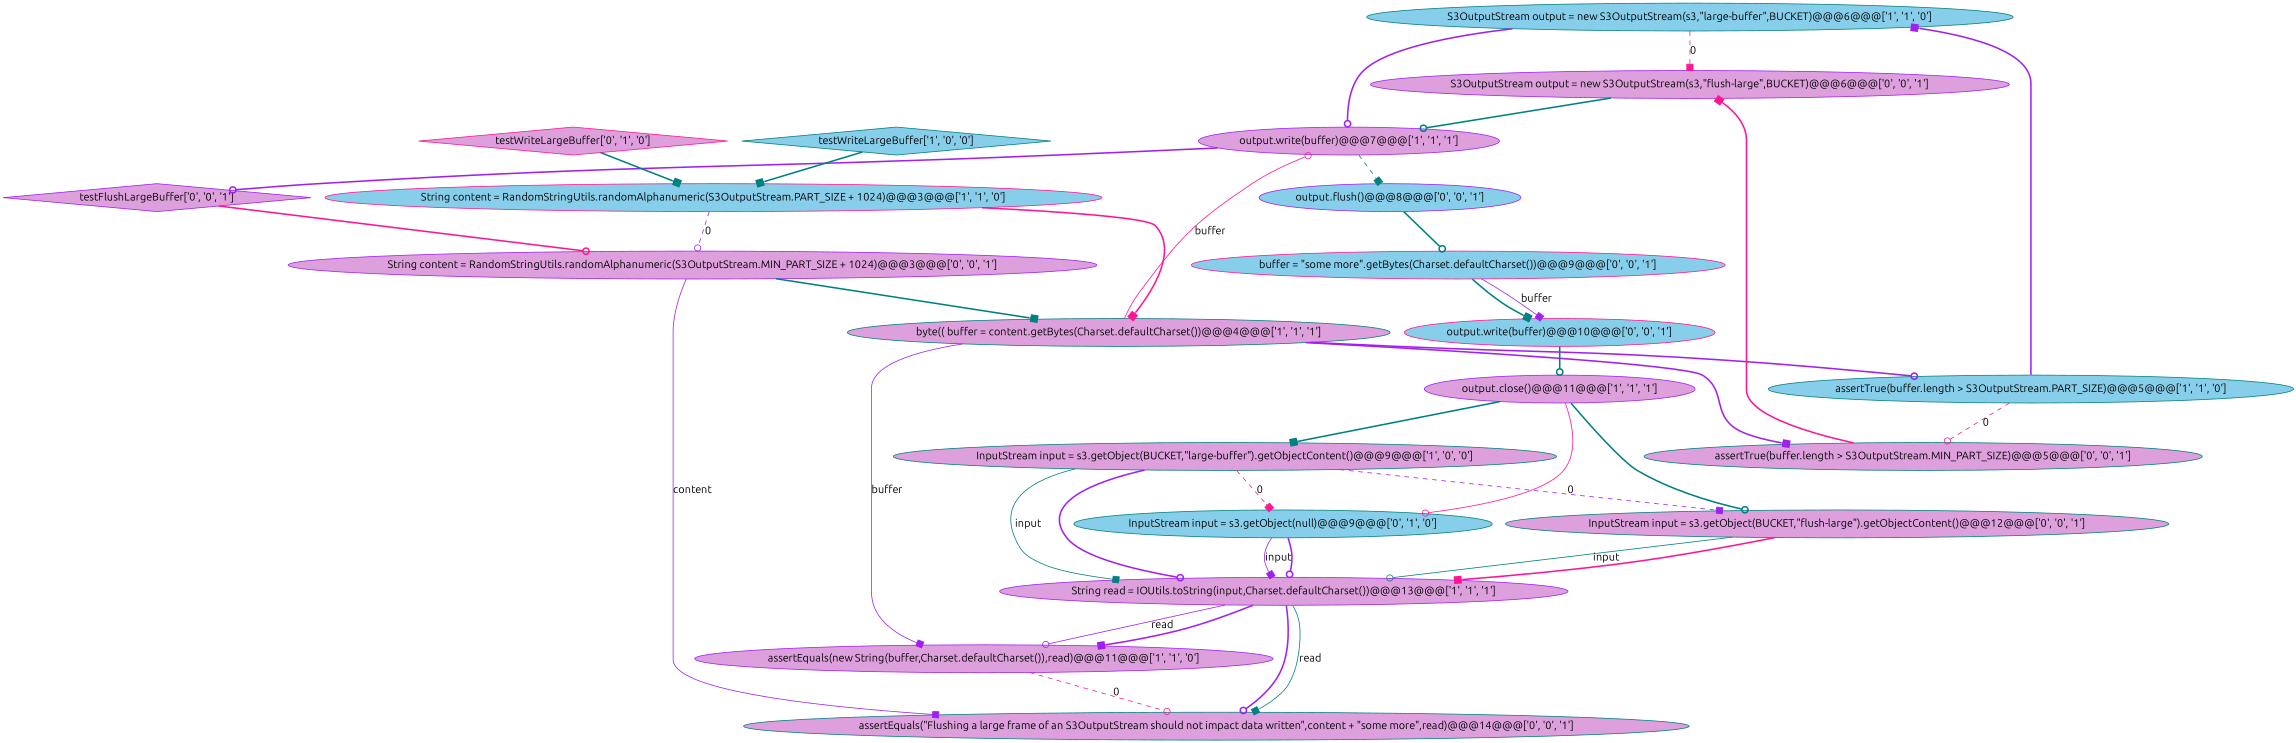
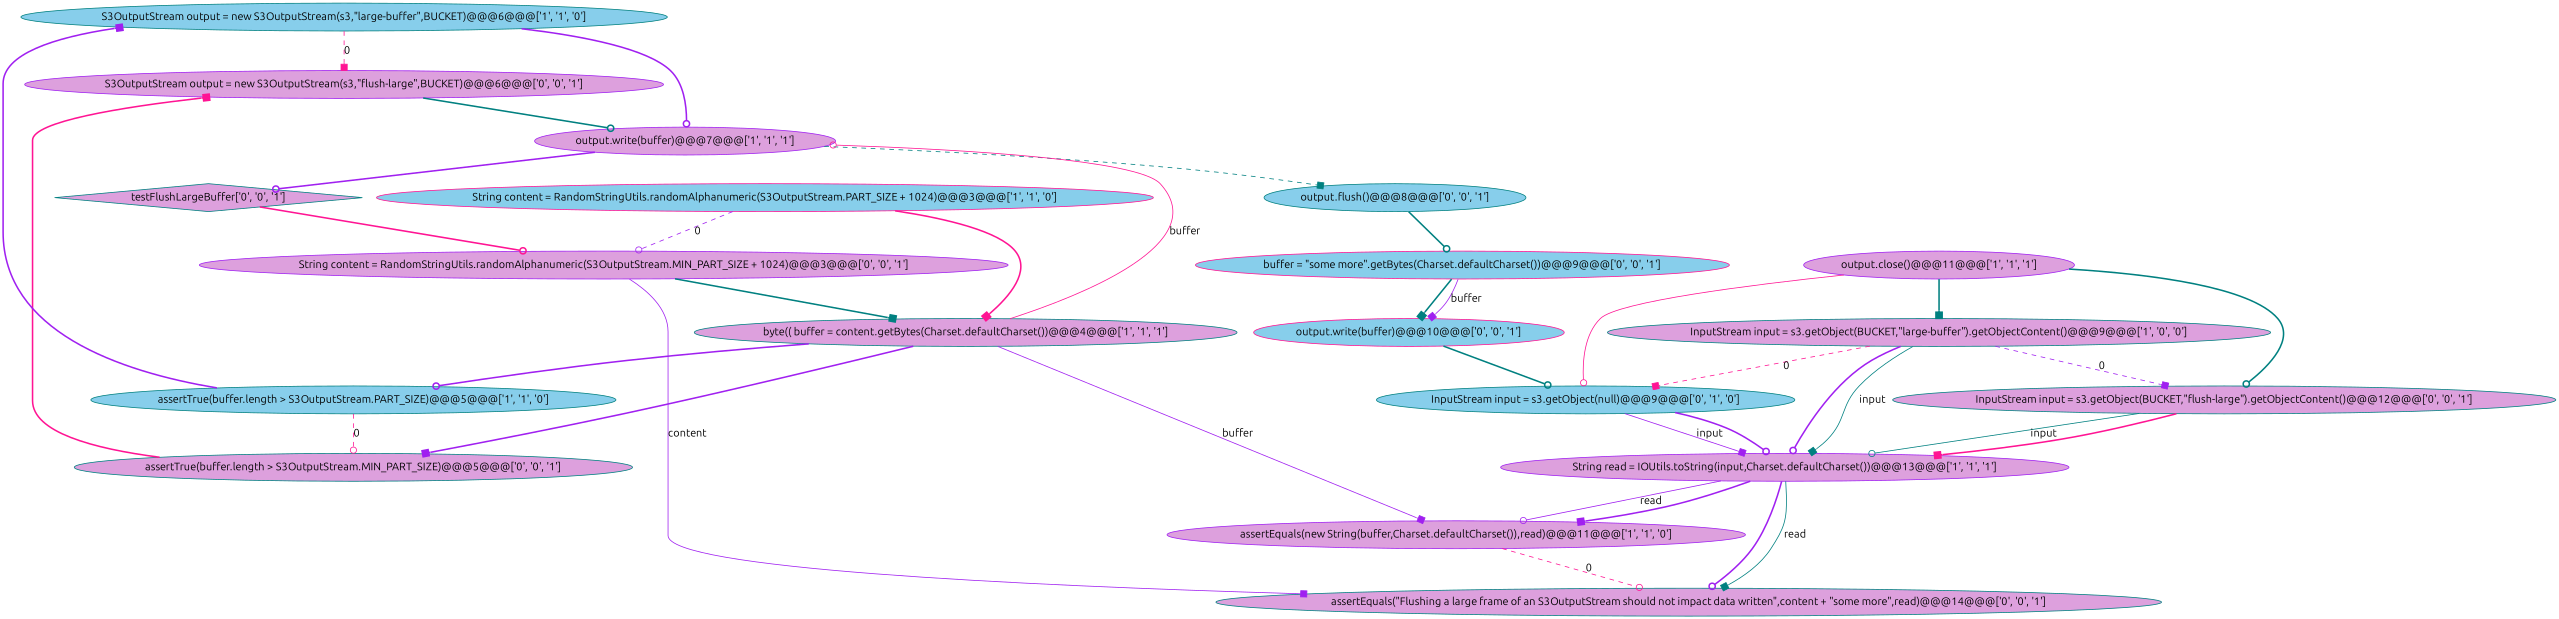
(573, 141) -> none
(896, 141) -> none
(157, 198) -> (208, 198)
(1390, 198) -> (1395, 198)
(1560, 363) -> (1494, 365)
